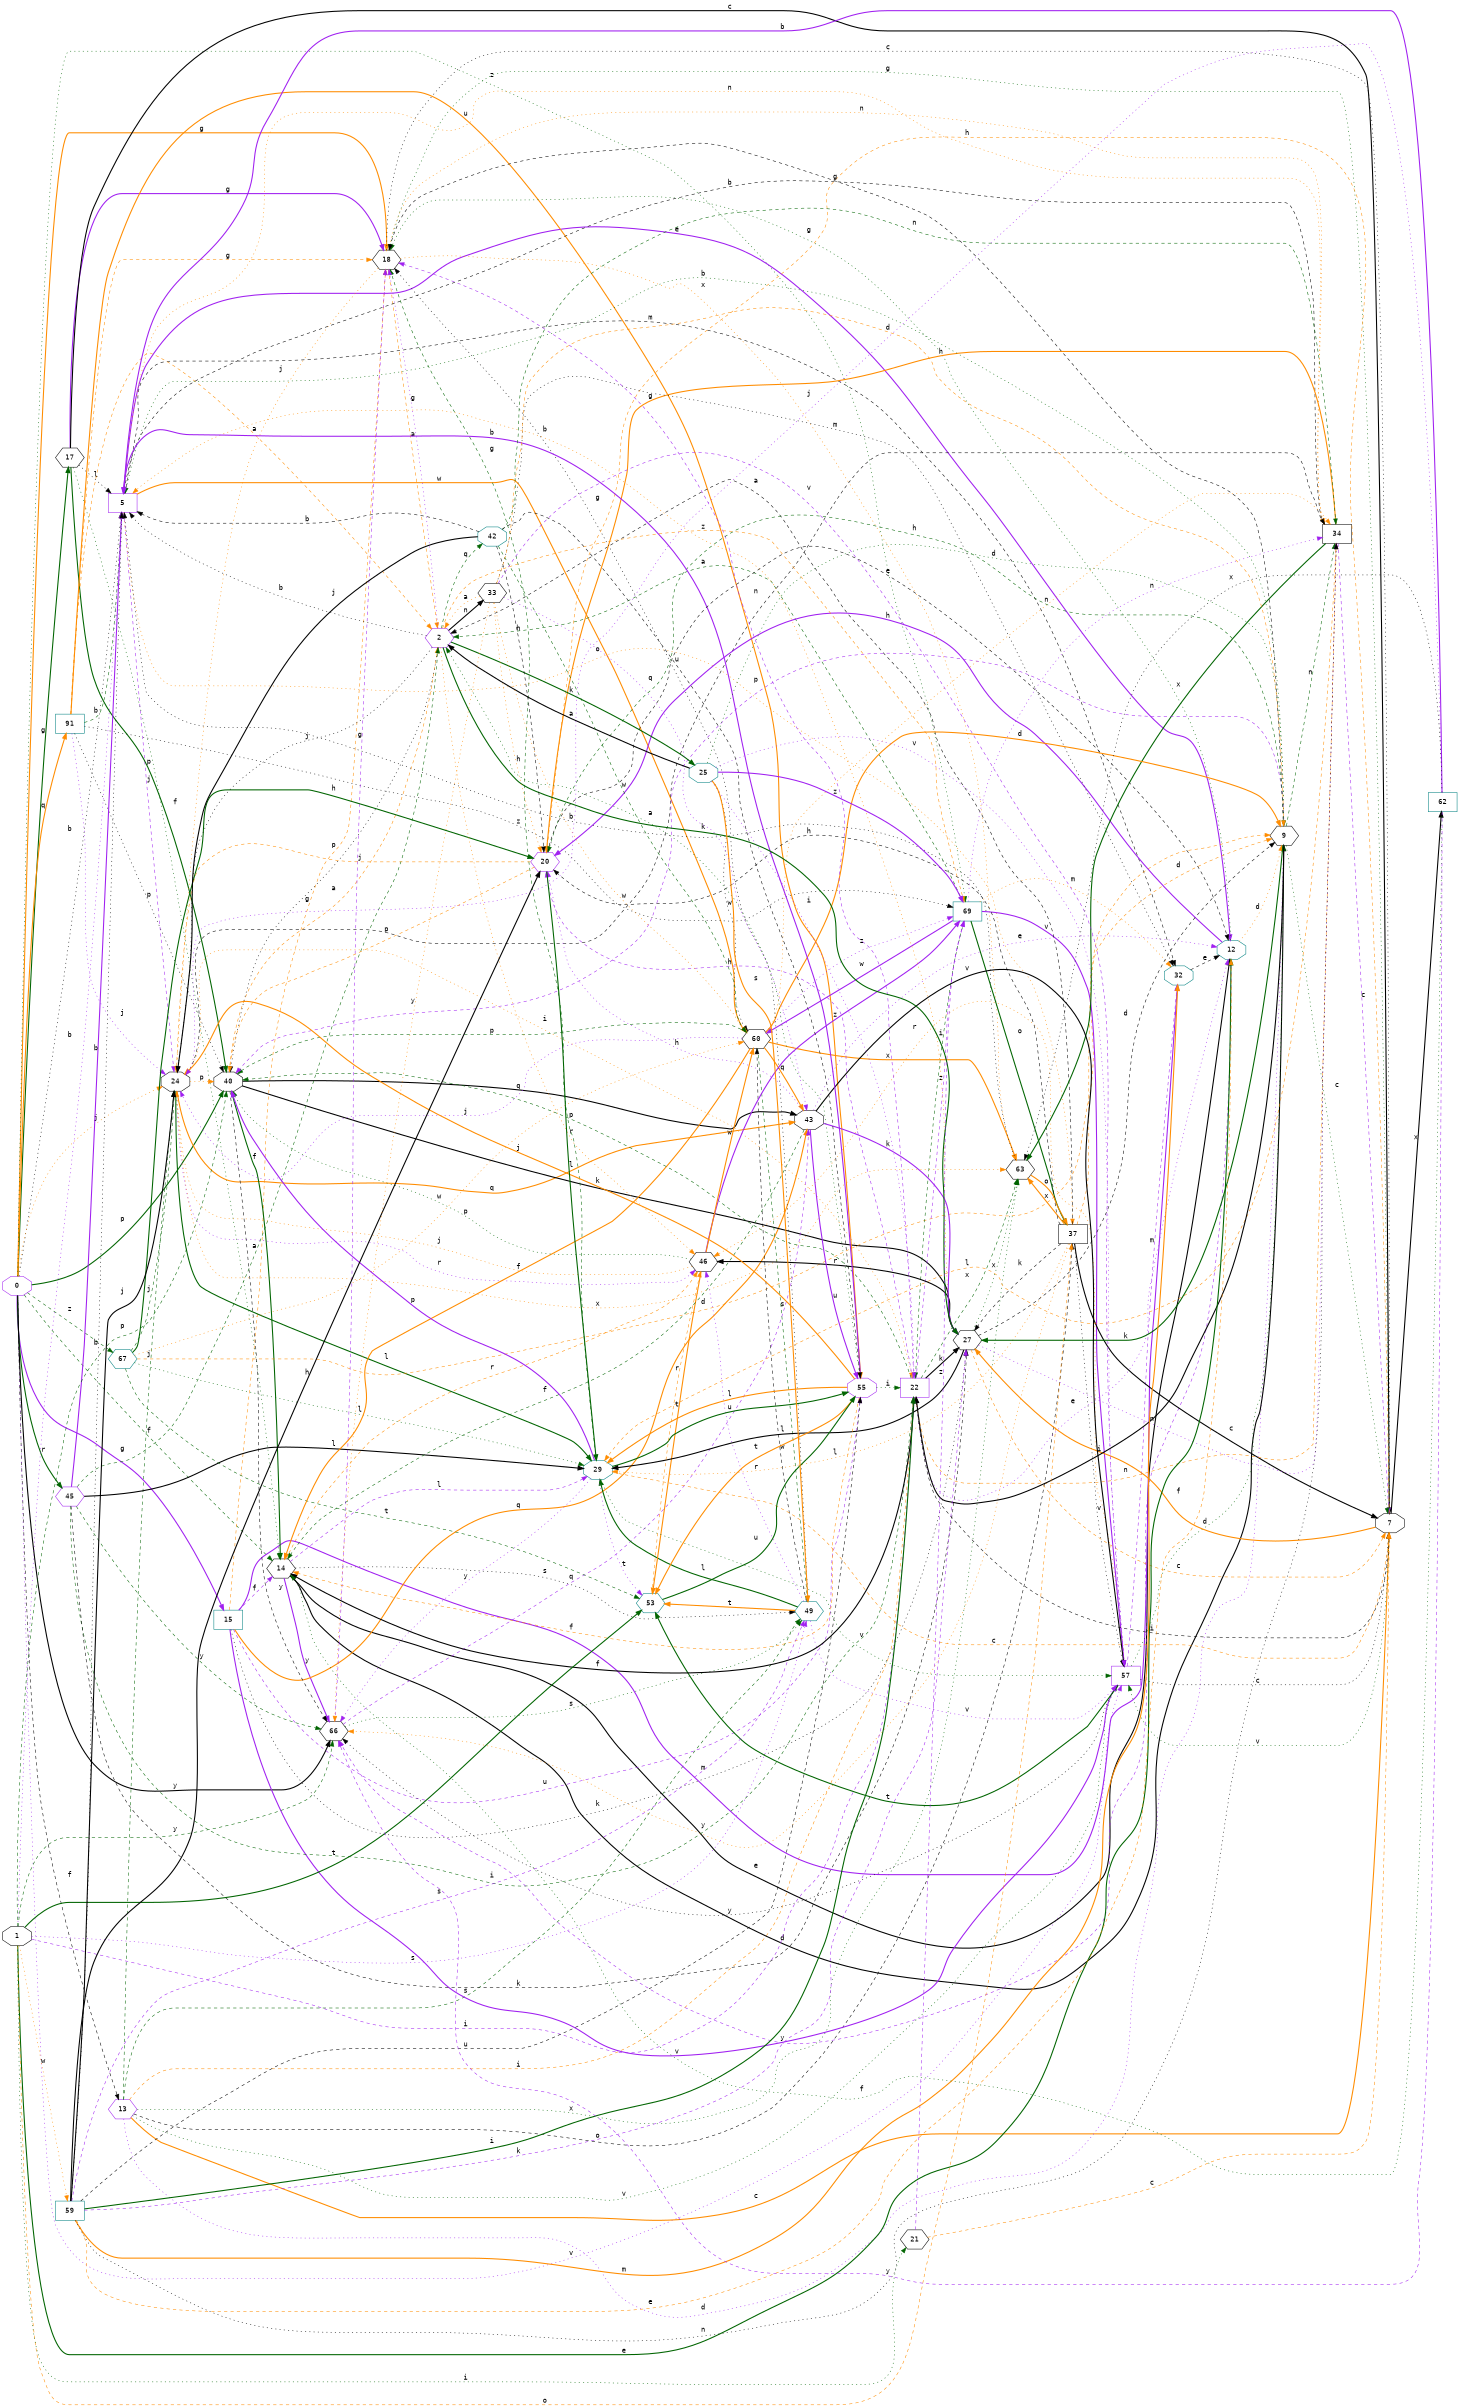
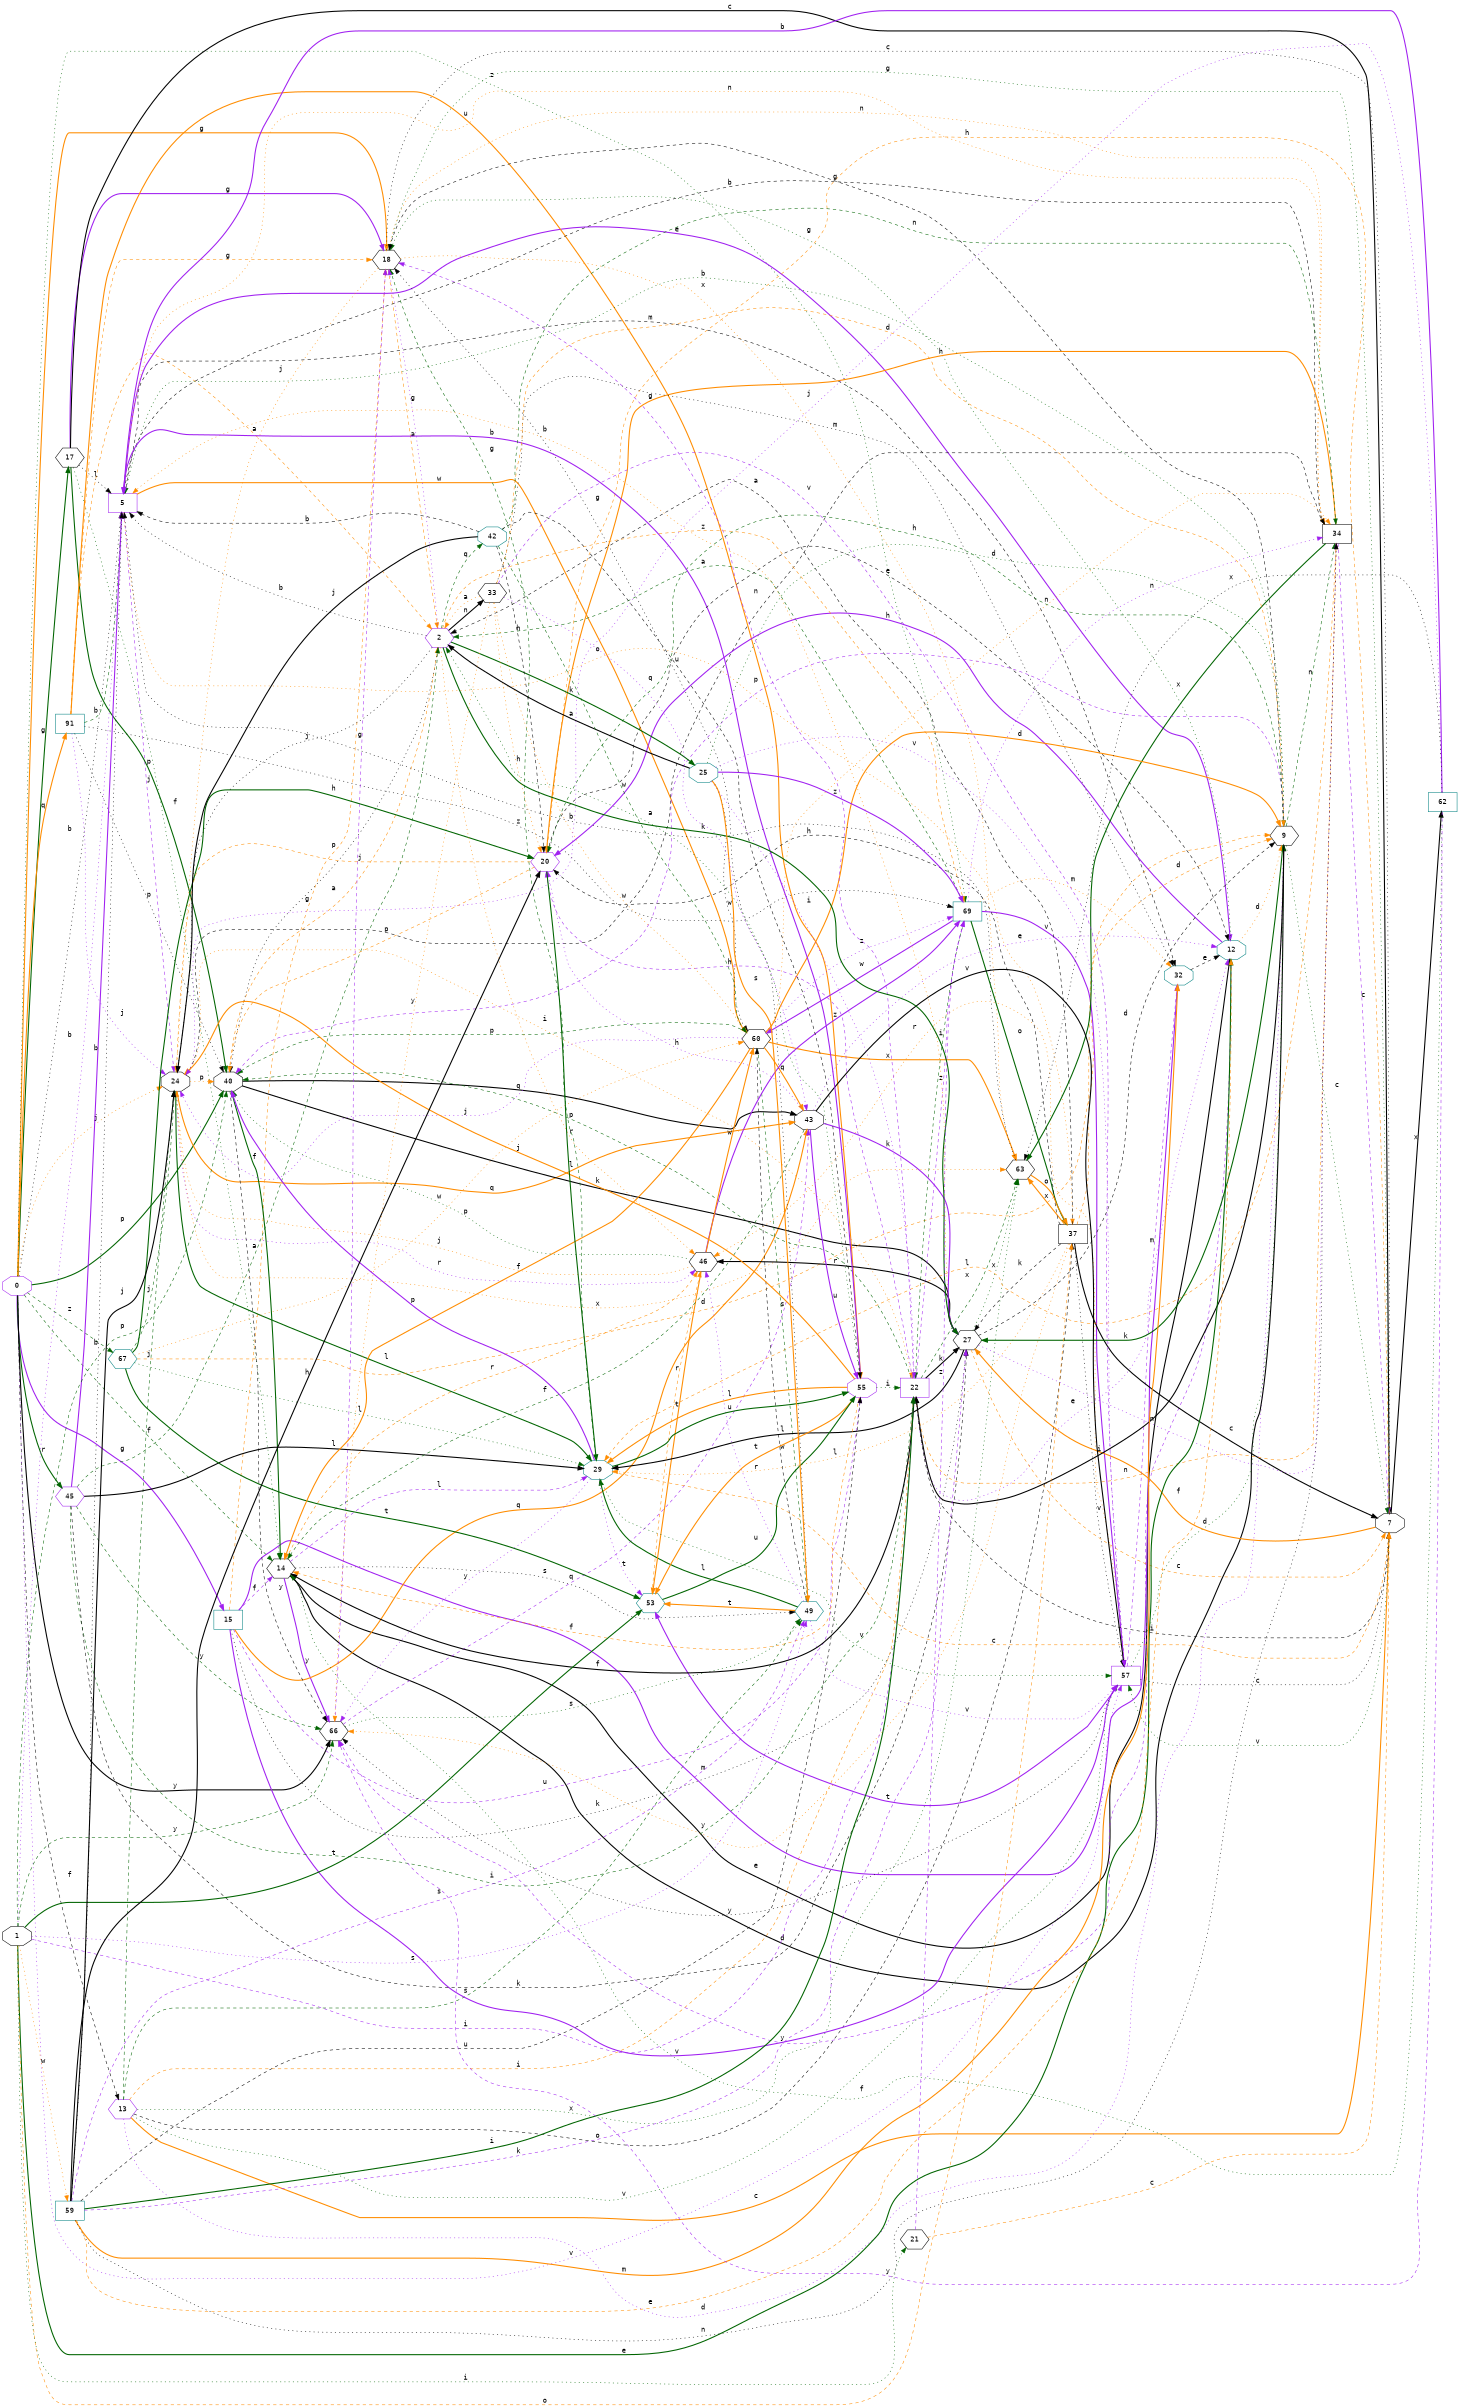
(361, 1513) -> (361, 1513)
(885, 1801) -> (885, 1801)
